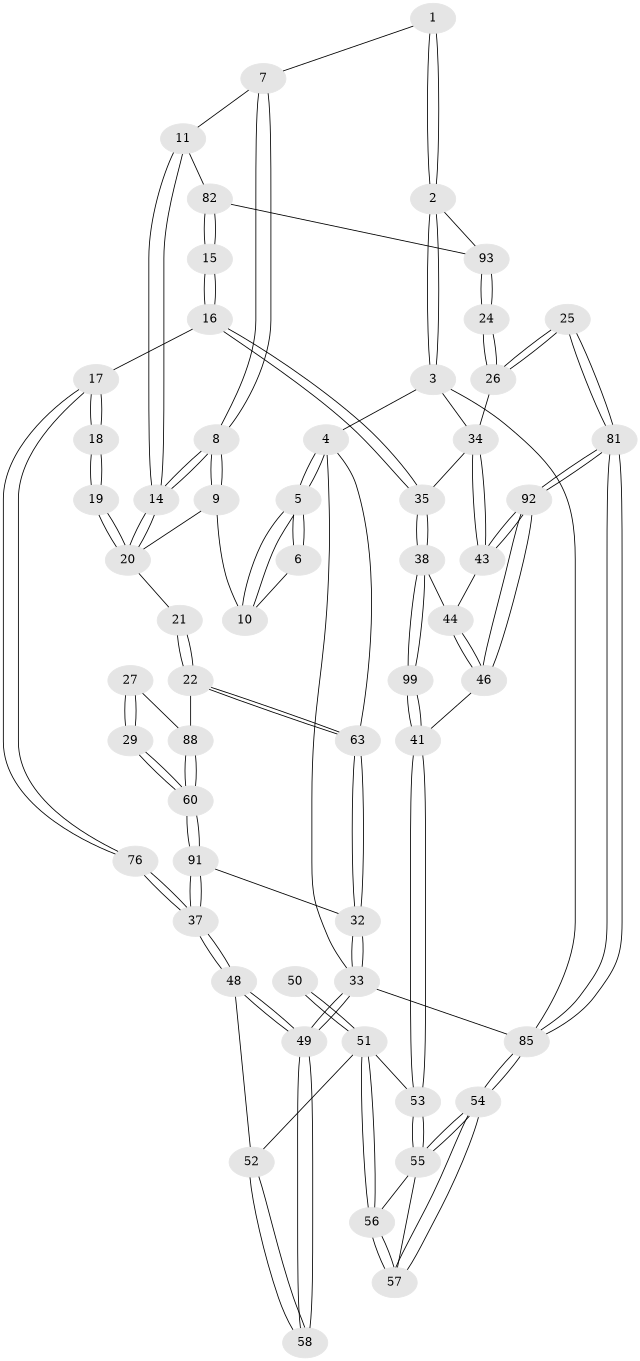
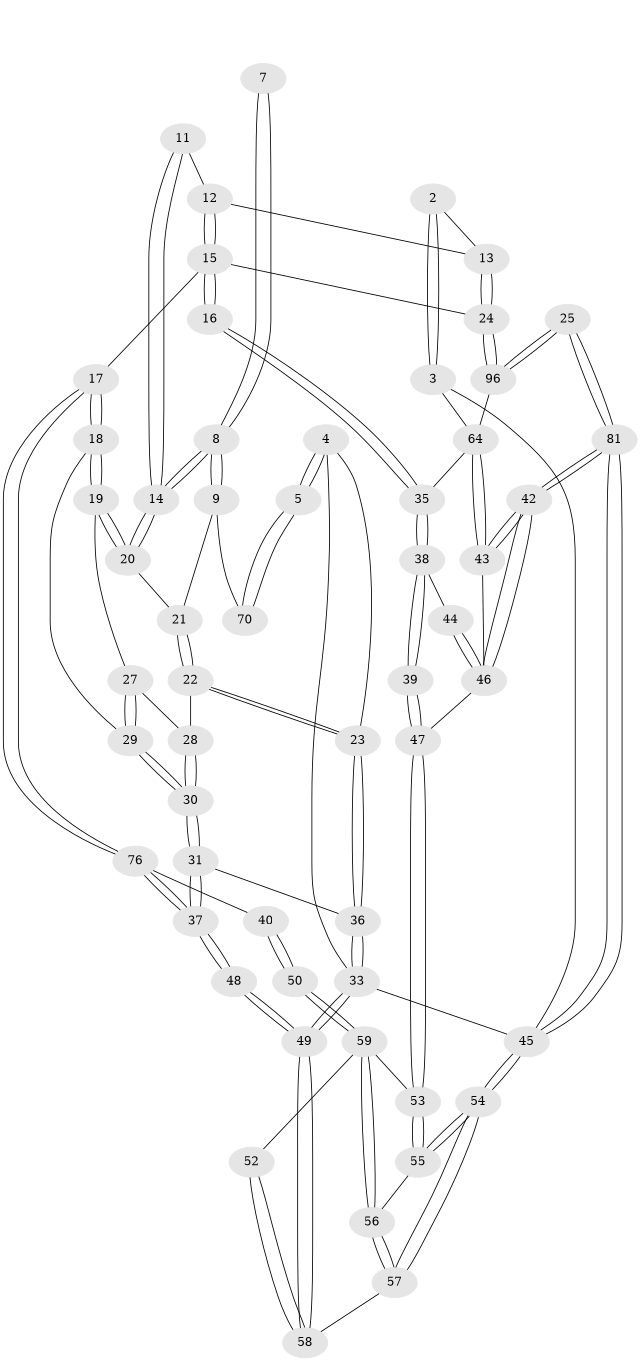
(433, 18) -> none
(223, 109) -> none
(210, 199) -> (210, 199)
(487, 259) -> (487, 259)
none -> (348, 289)
(155, 348) -> (155, 317)
(493, 380) -> (493, 380)
(380, 410) -> none
(476, 440) -> (476, 440)
(529, 500) -> (529, 500)
(172, 530) -> (198, 560)
(298, 560) -> none
(467, 590) -> (483, 620)
none -> (101, 592)
none -> (50, 598)
(245, 620) -> (245, 620)
(411, 681) -> (411, 681)
(191, 741) -> (191, 741)
(358, 741) -> (358, 741)
(418, 741) -> (418, 741)
(191, 801) -> (191, 801)
(196, 861) -> (196, 861)
none -> (266, 921)
(358, 921) -> (358, 921)
(365, 1042) -> (365, 1042)
(527, 1042) -> (527, 1042)
(243, 1072) -> none
(406, 1222) -> (350, 1313)
